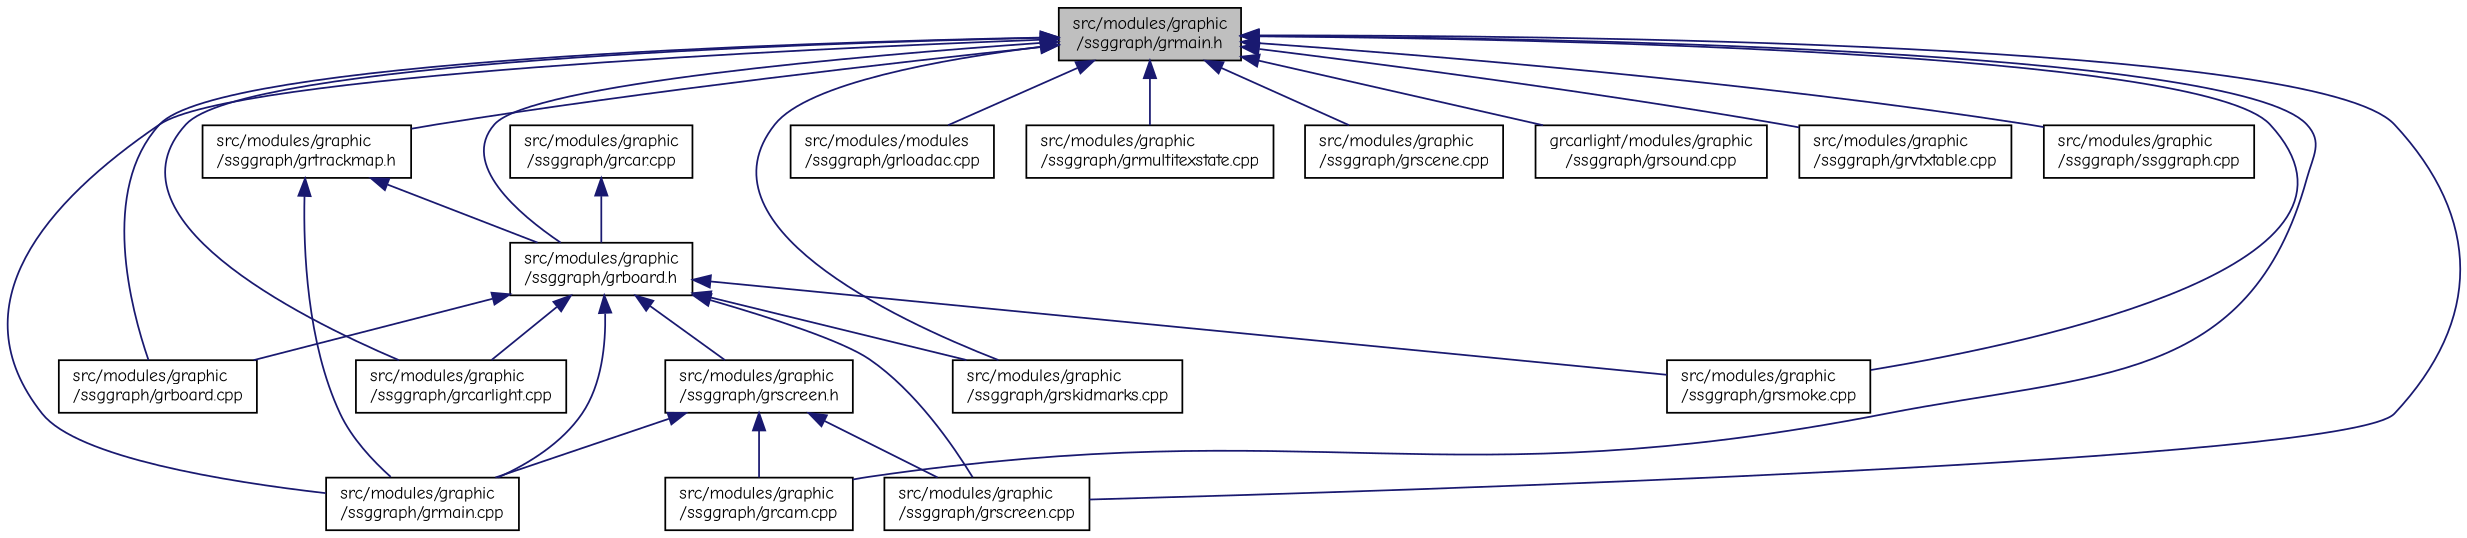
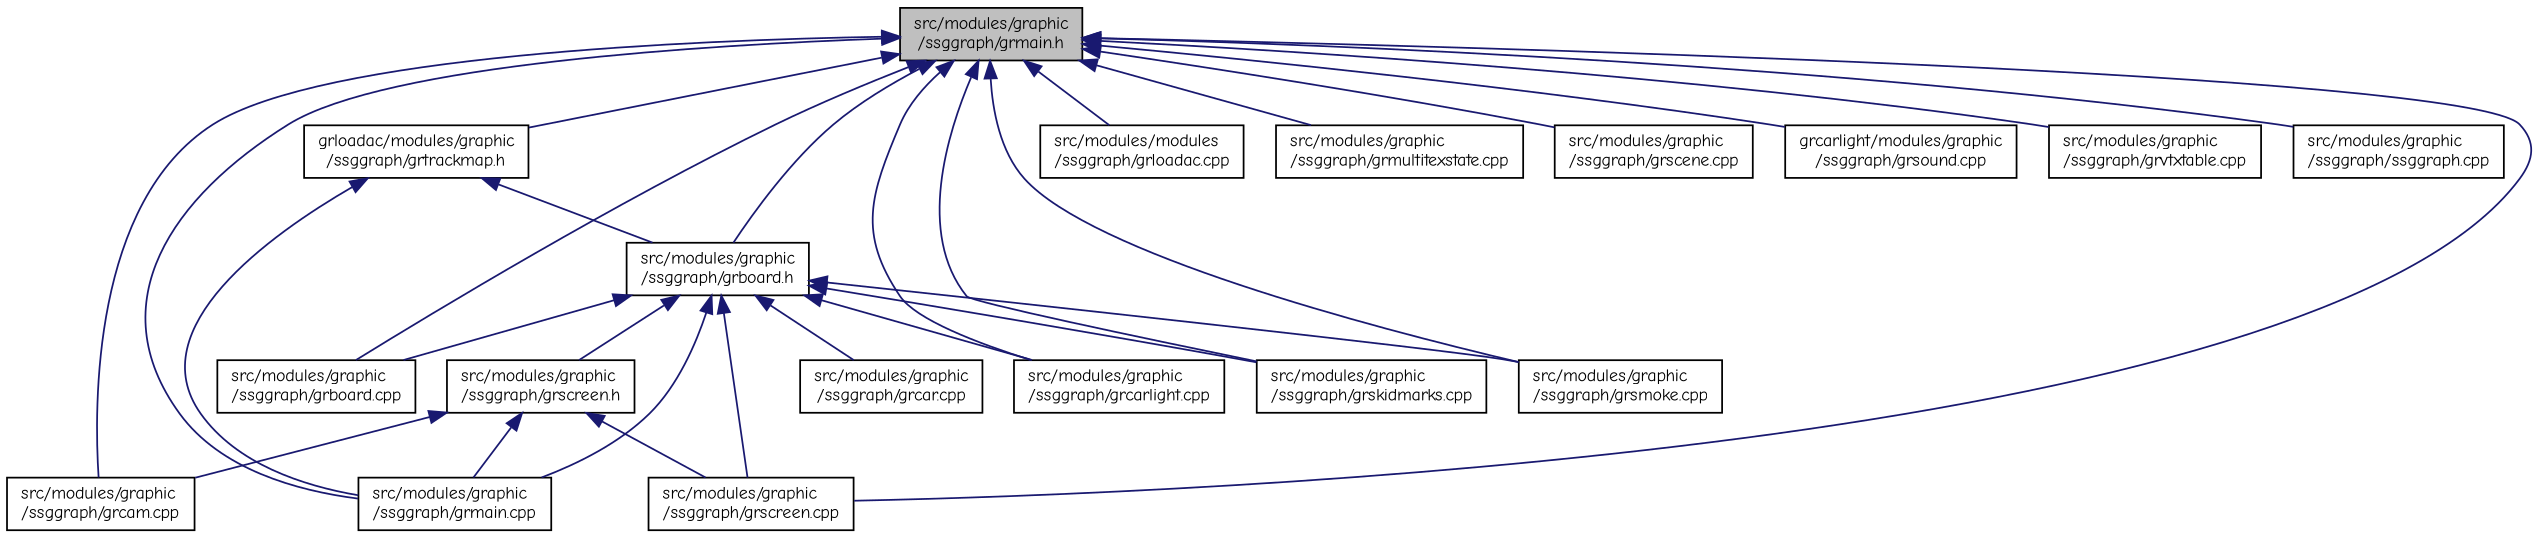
(307, 152) -> (416, 152)
(601, 219) -> (812, 333)
